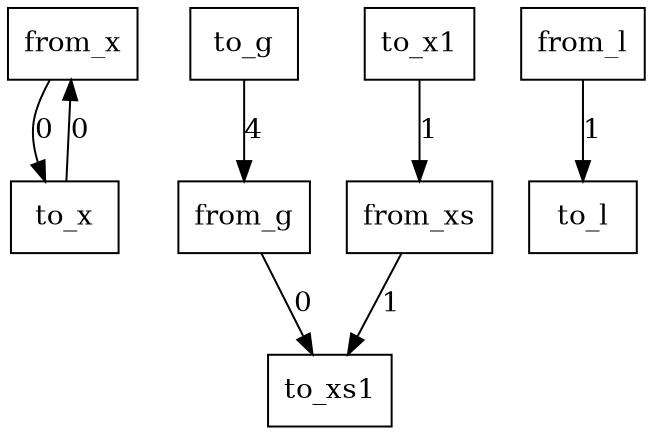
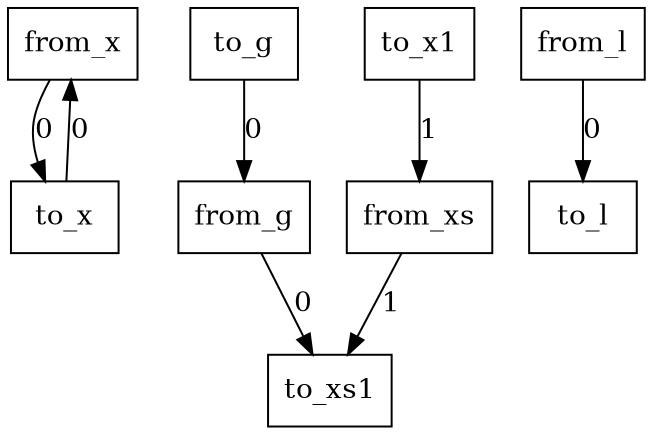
(254, 131) -> (254, 131)
(593, 131) -> (593, 131)
